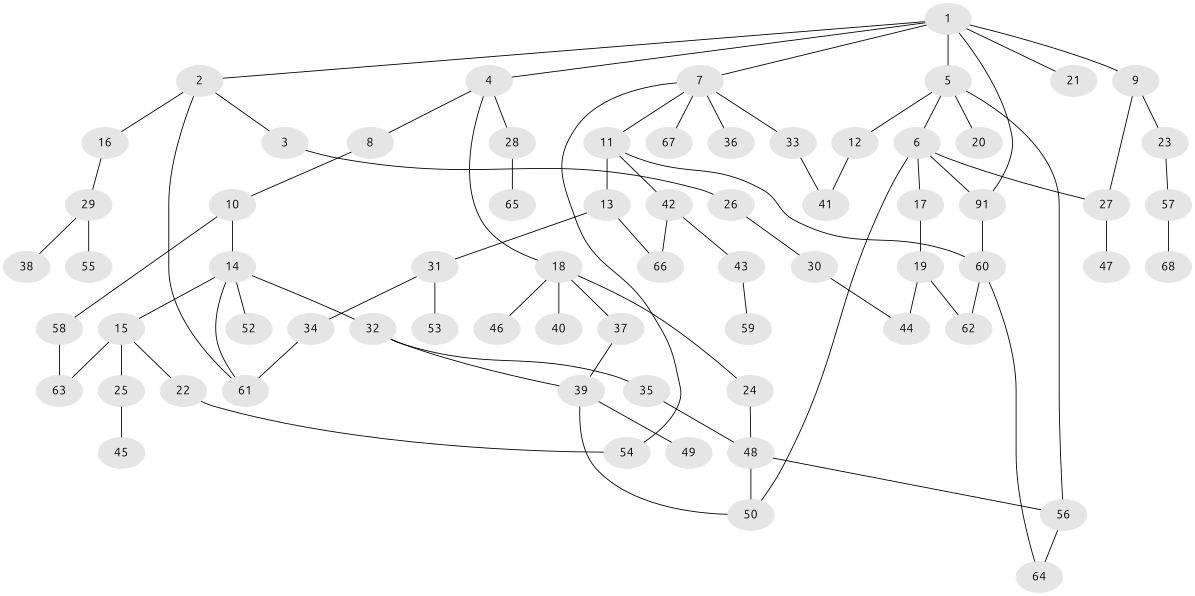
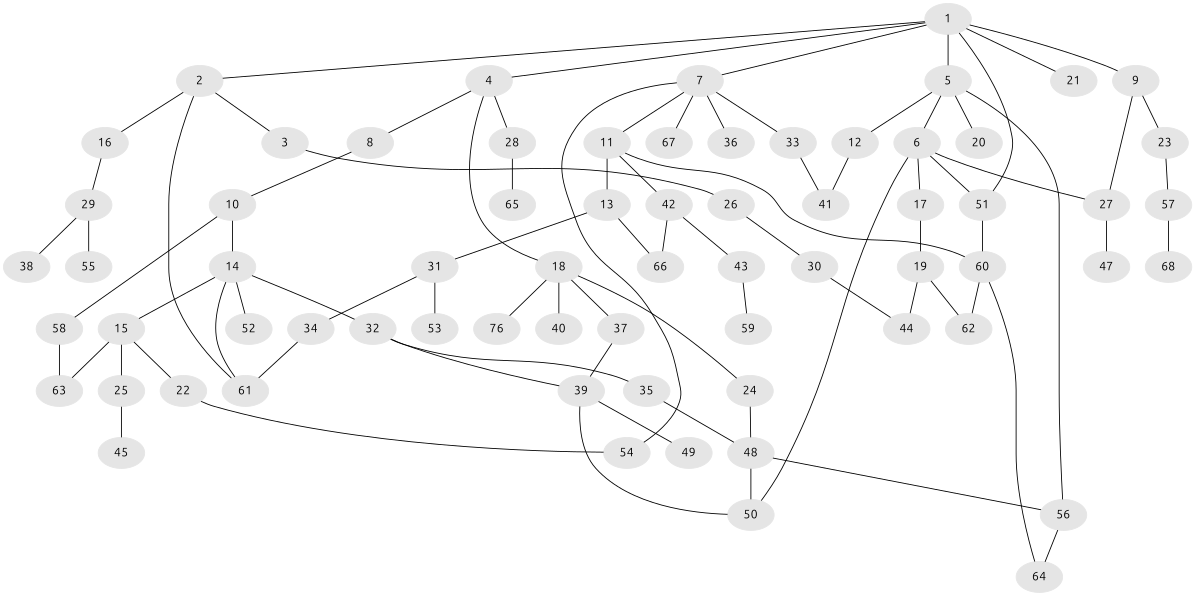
(983, 205) -> (983, 205)
(497, 329) -> (497, 329)
